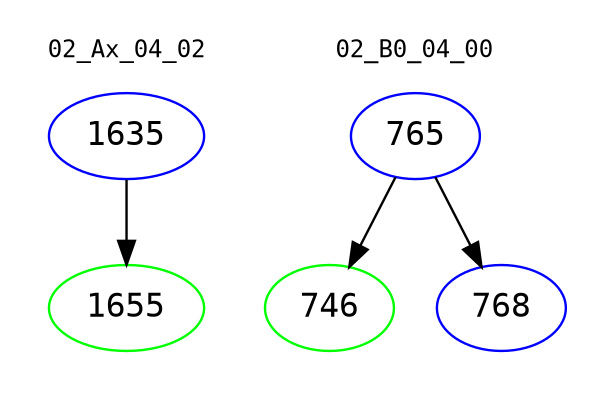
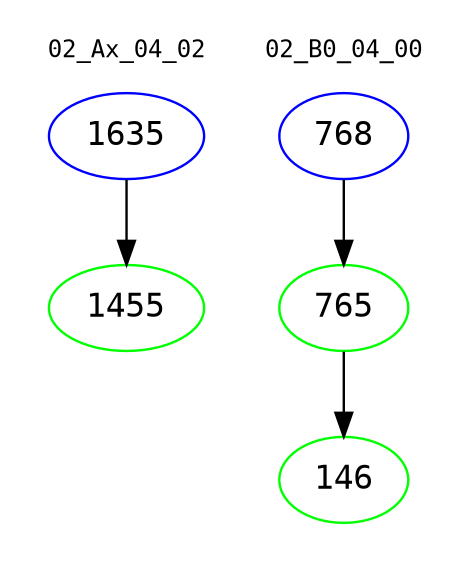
(415, 136) -> (344, 308)
(453, 211) -> (344, 210)
(127, 308) -> (127, 308)
(329, 308) -> (344, 480)
